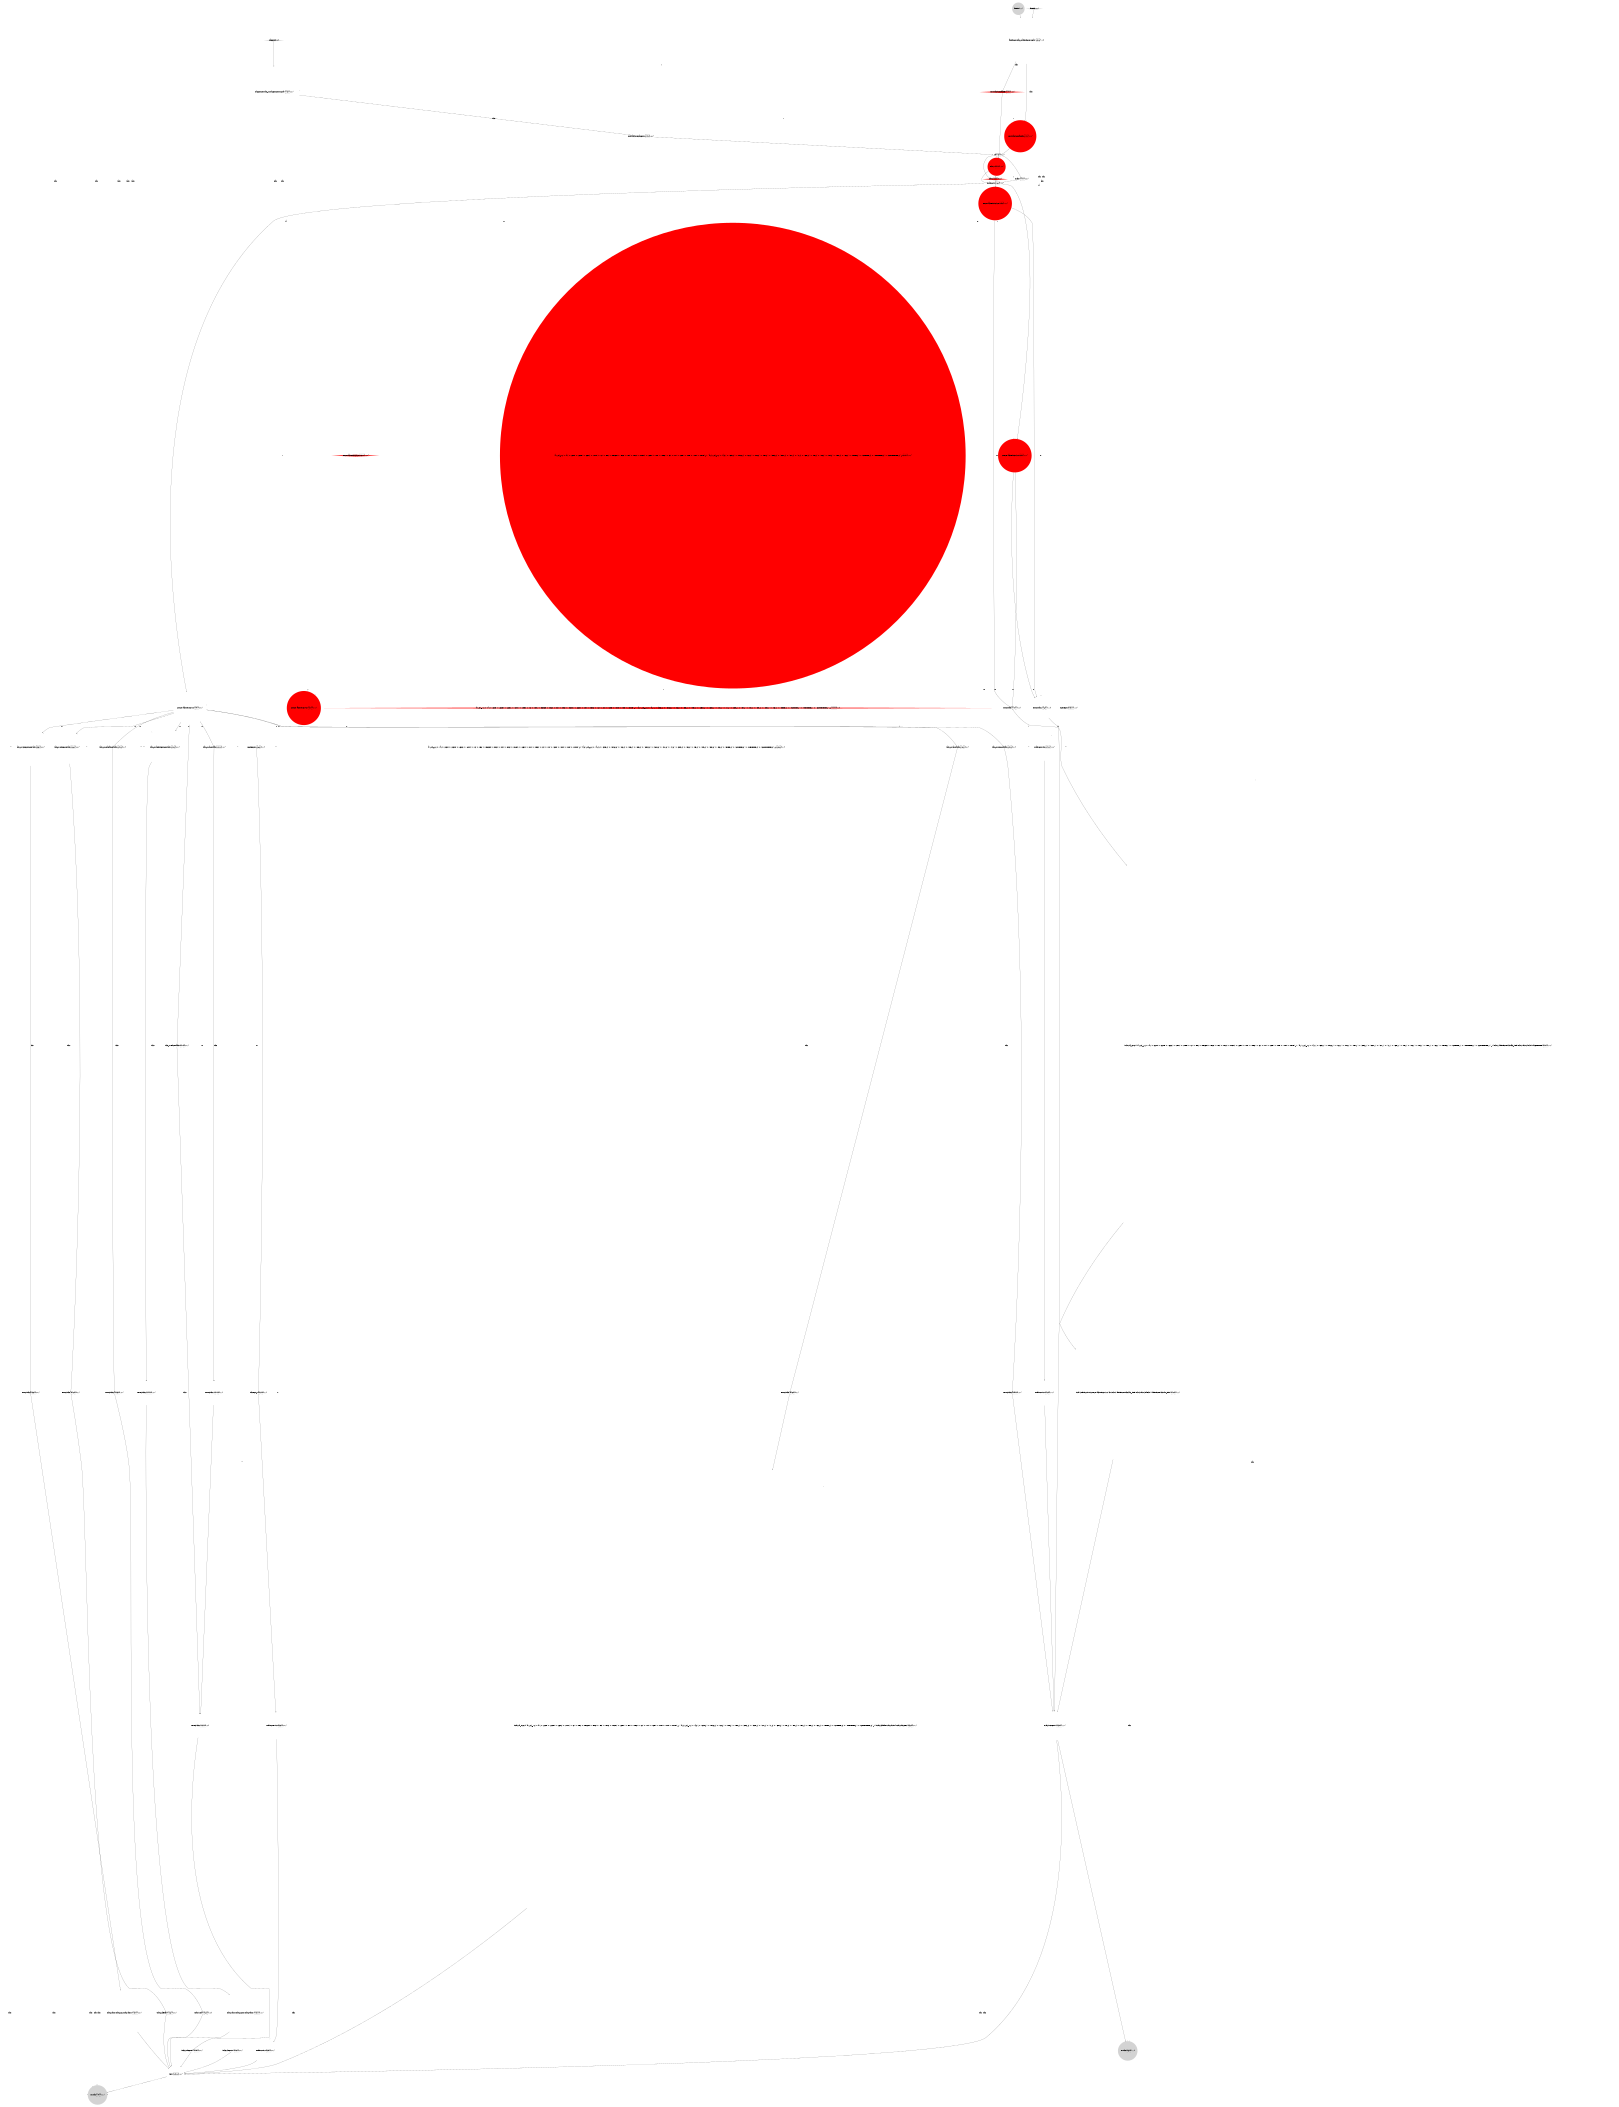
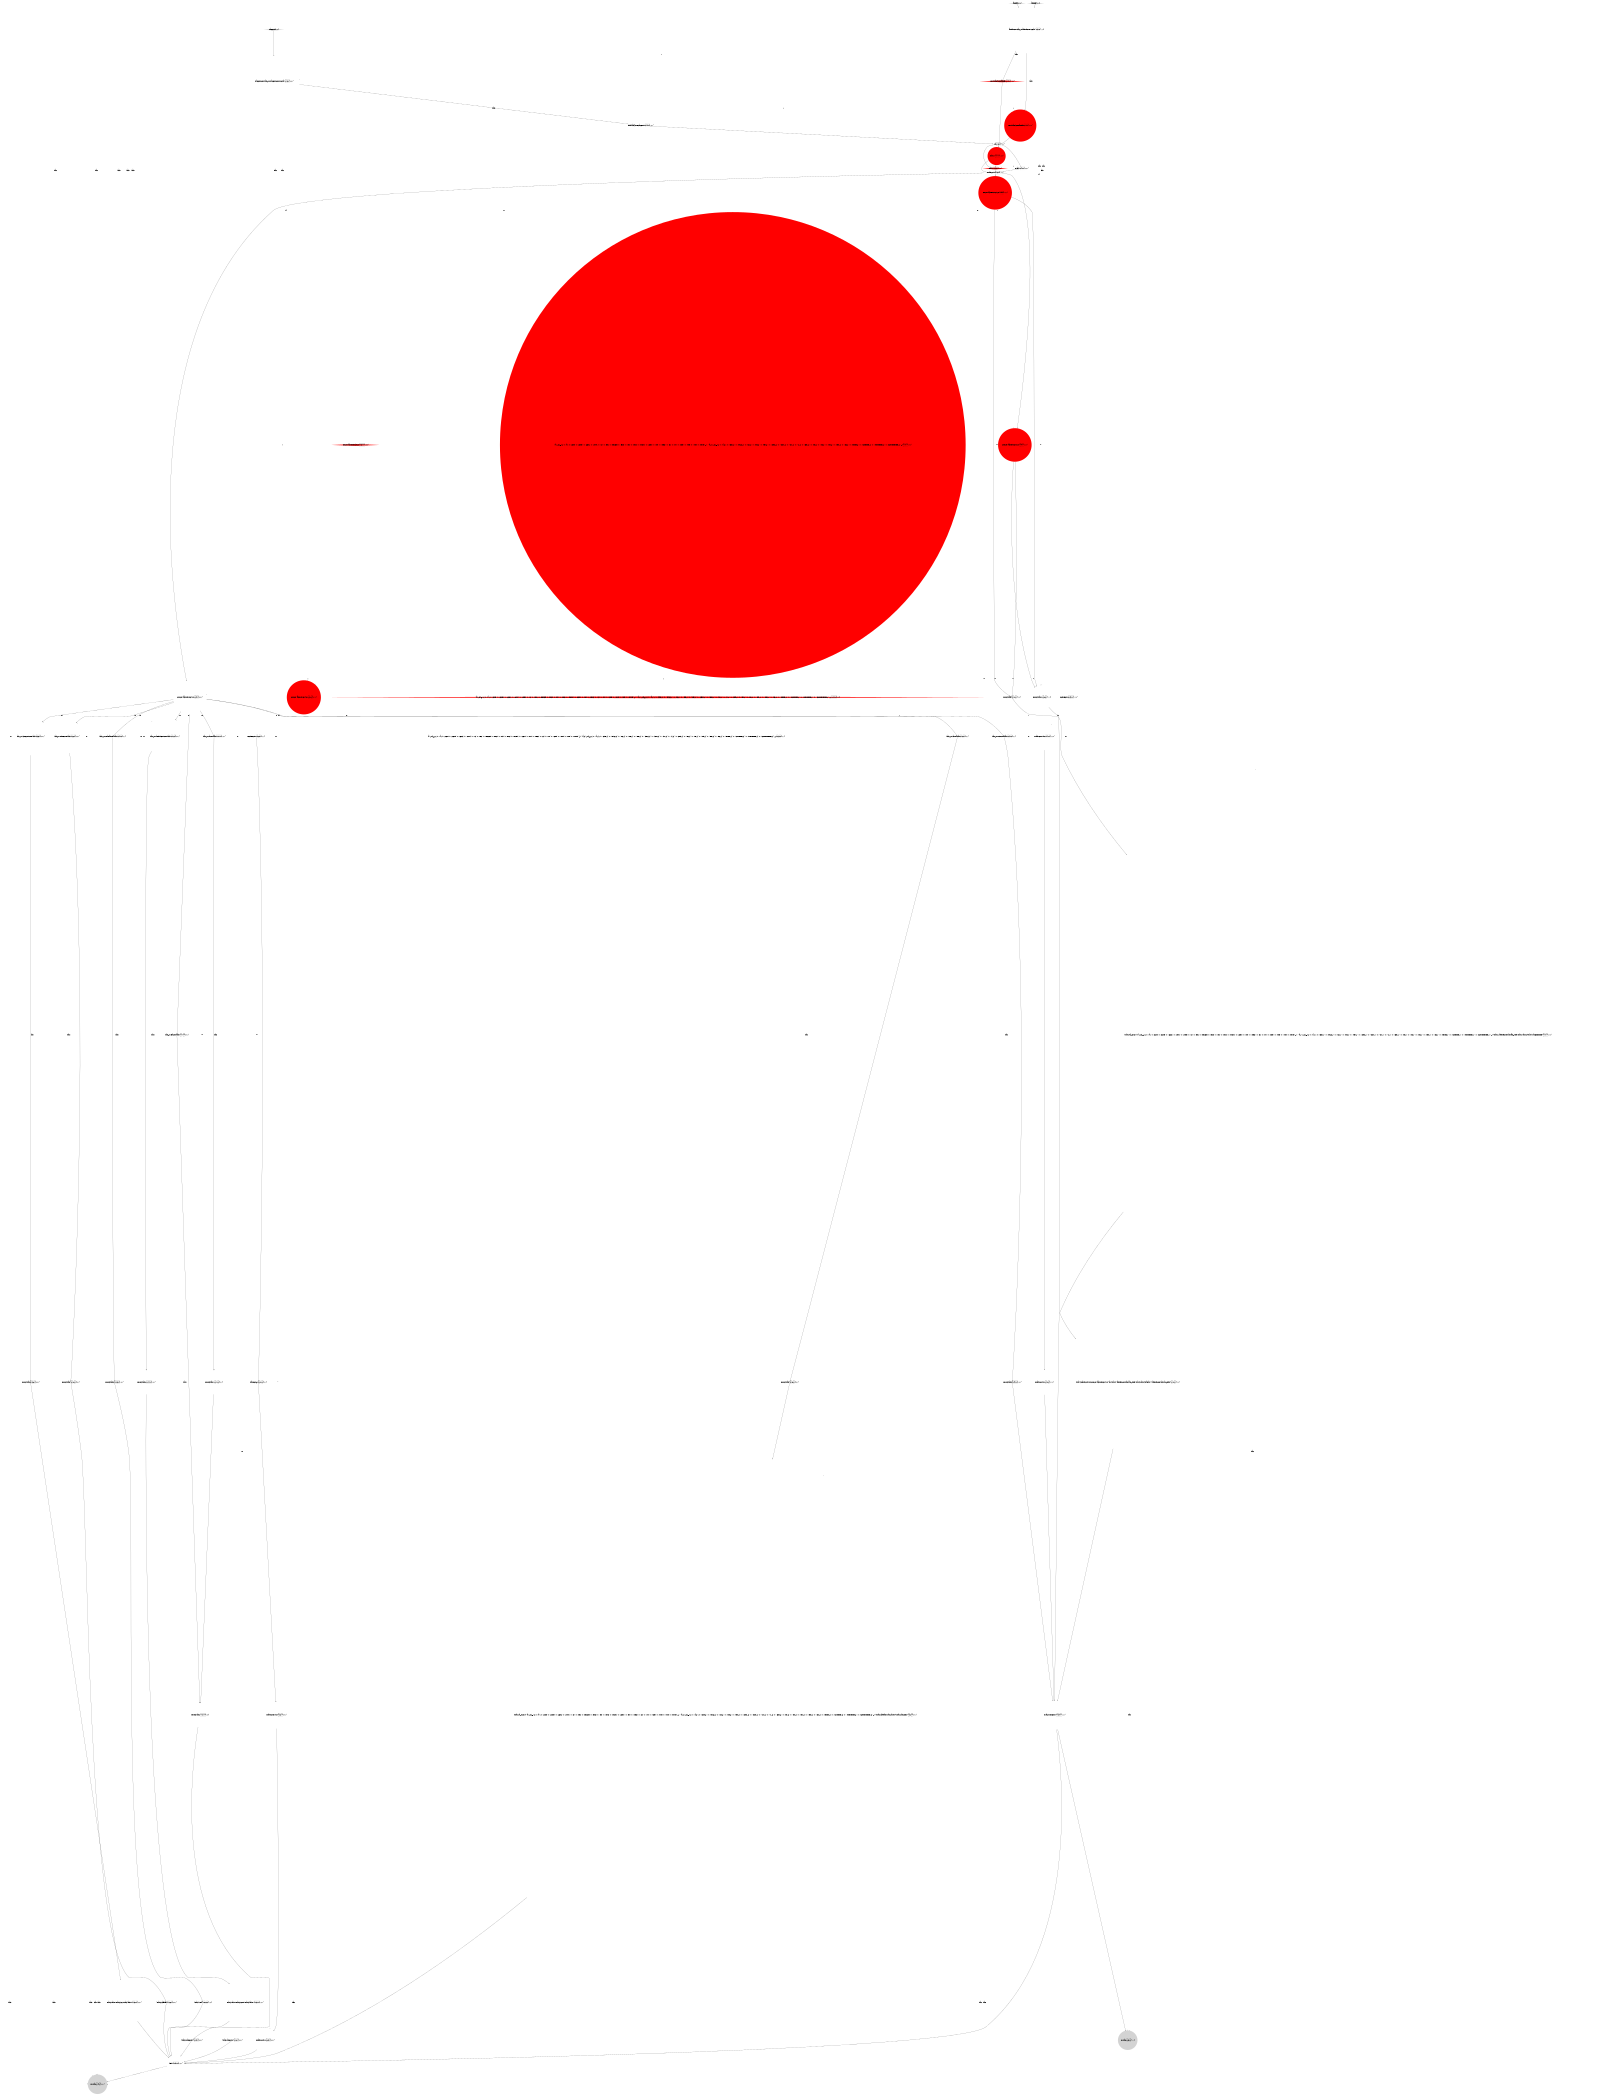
(1018, 9) -> (1017, 3)
